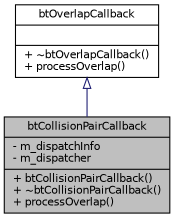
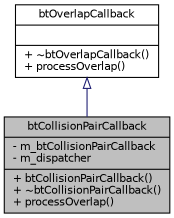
(57, 147) -> (84, 147)
